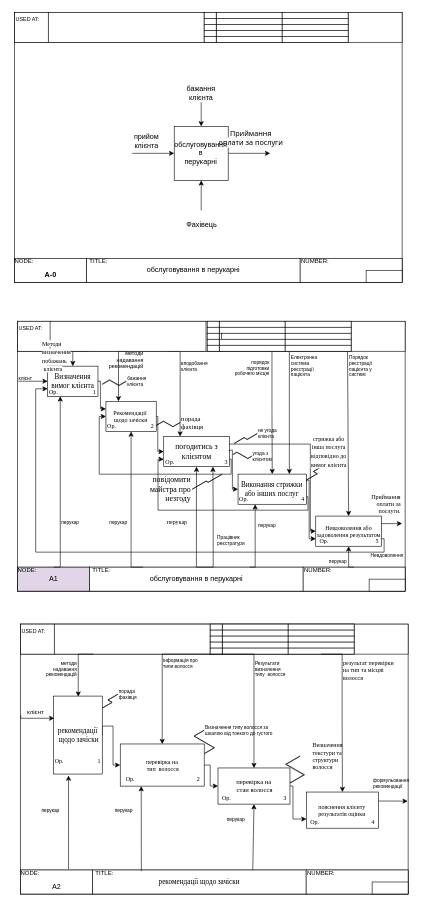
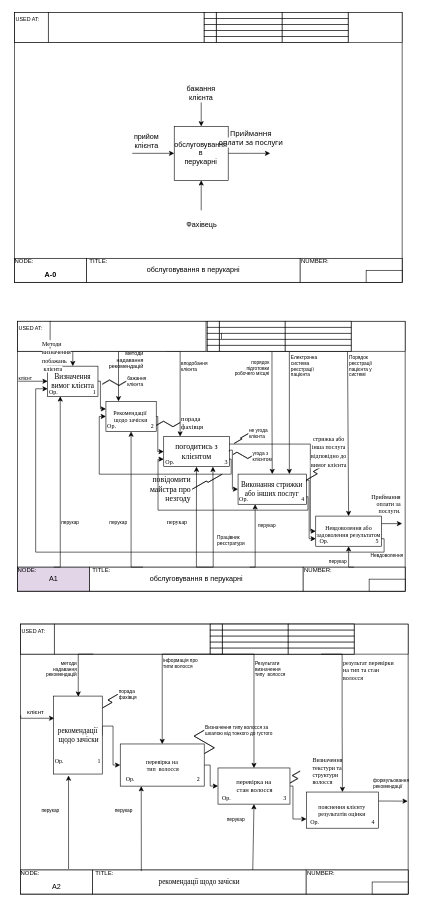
(275, 434) -> (266, 434)
(358, 663) -> (358, 663)
(321, 756) -> (321, 771)
